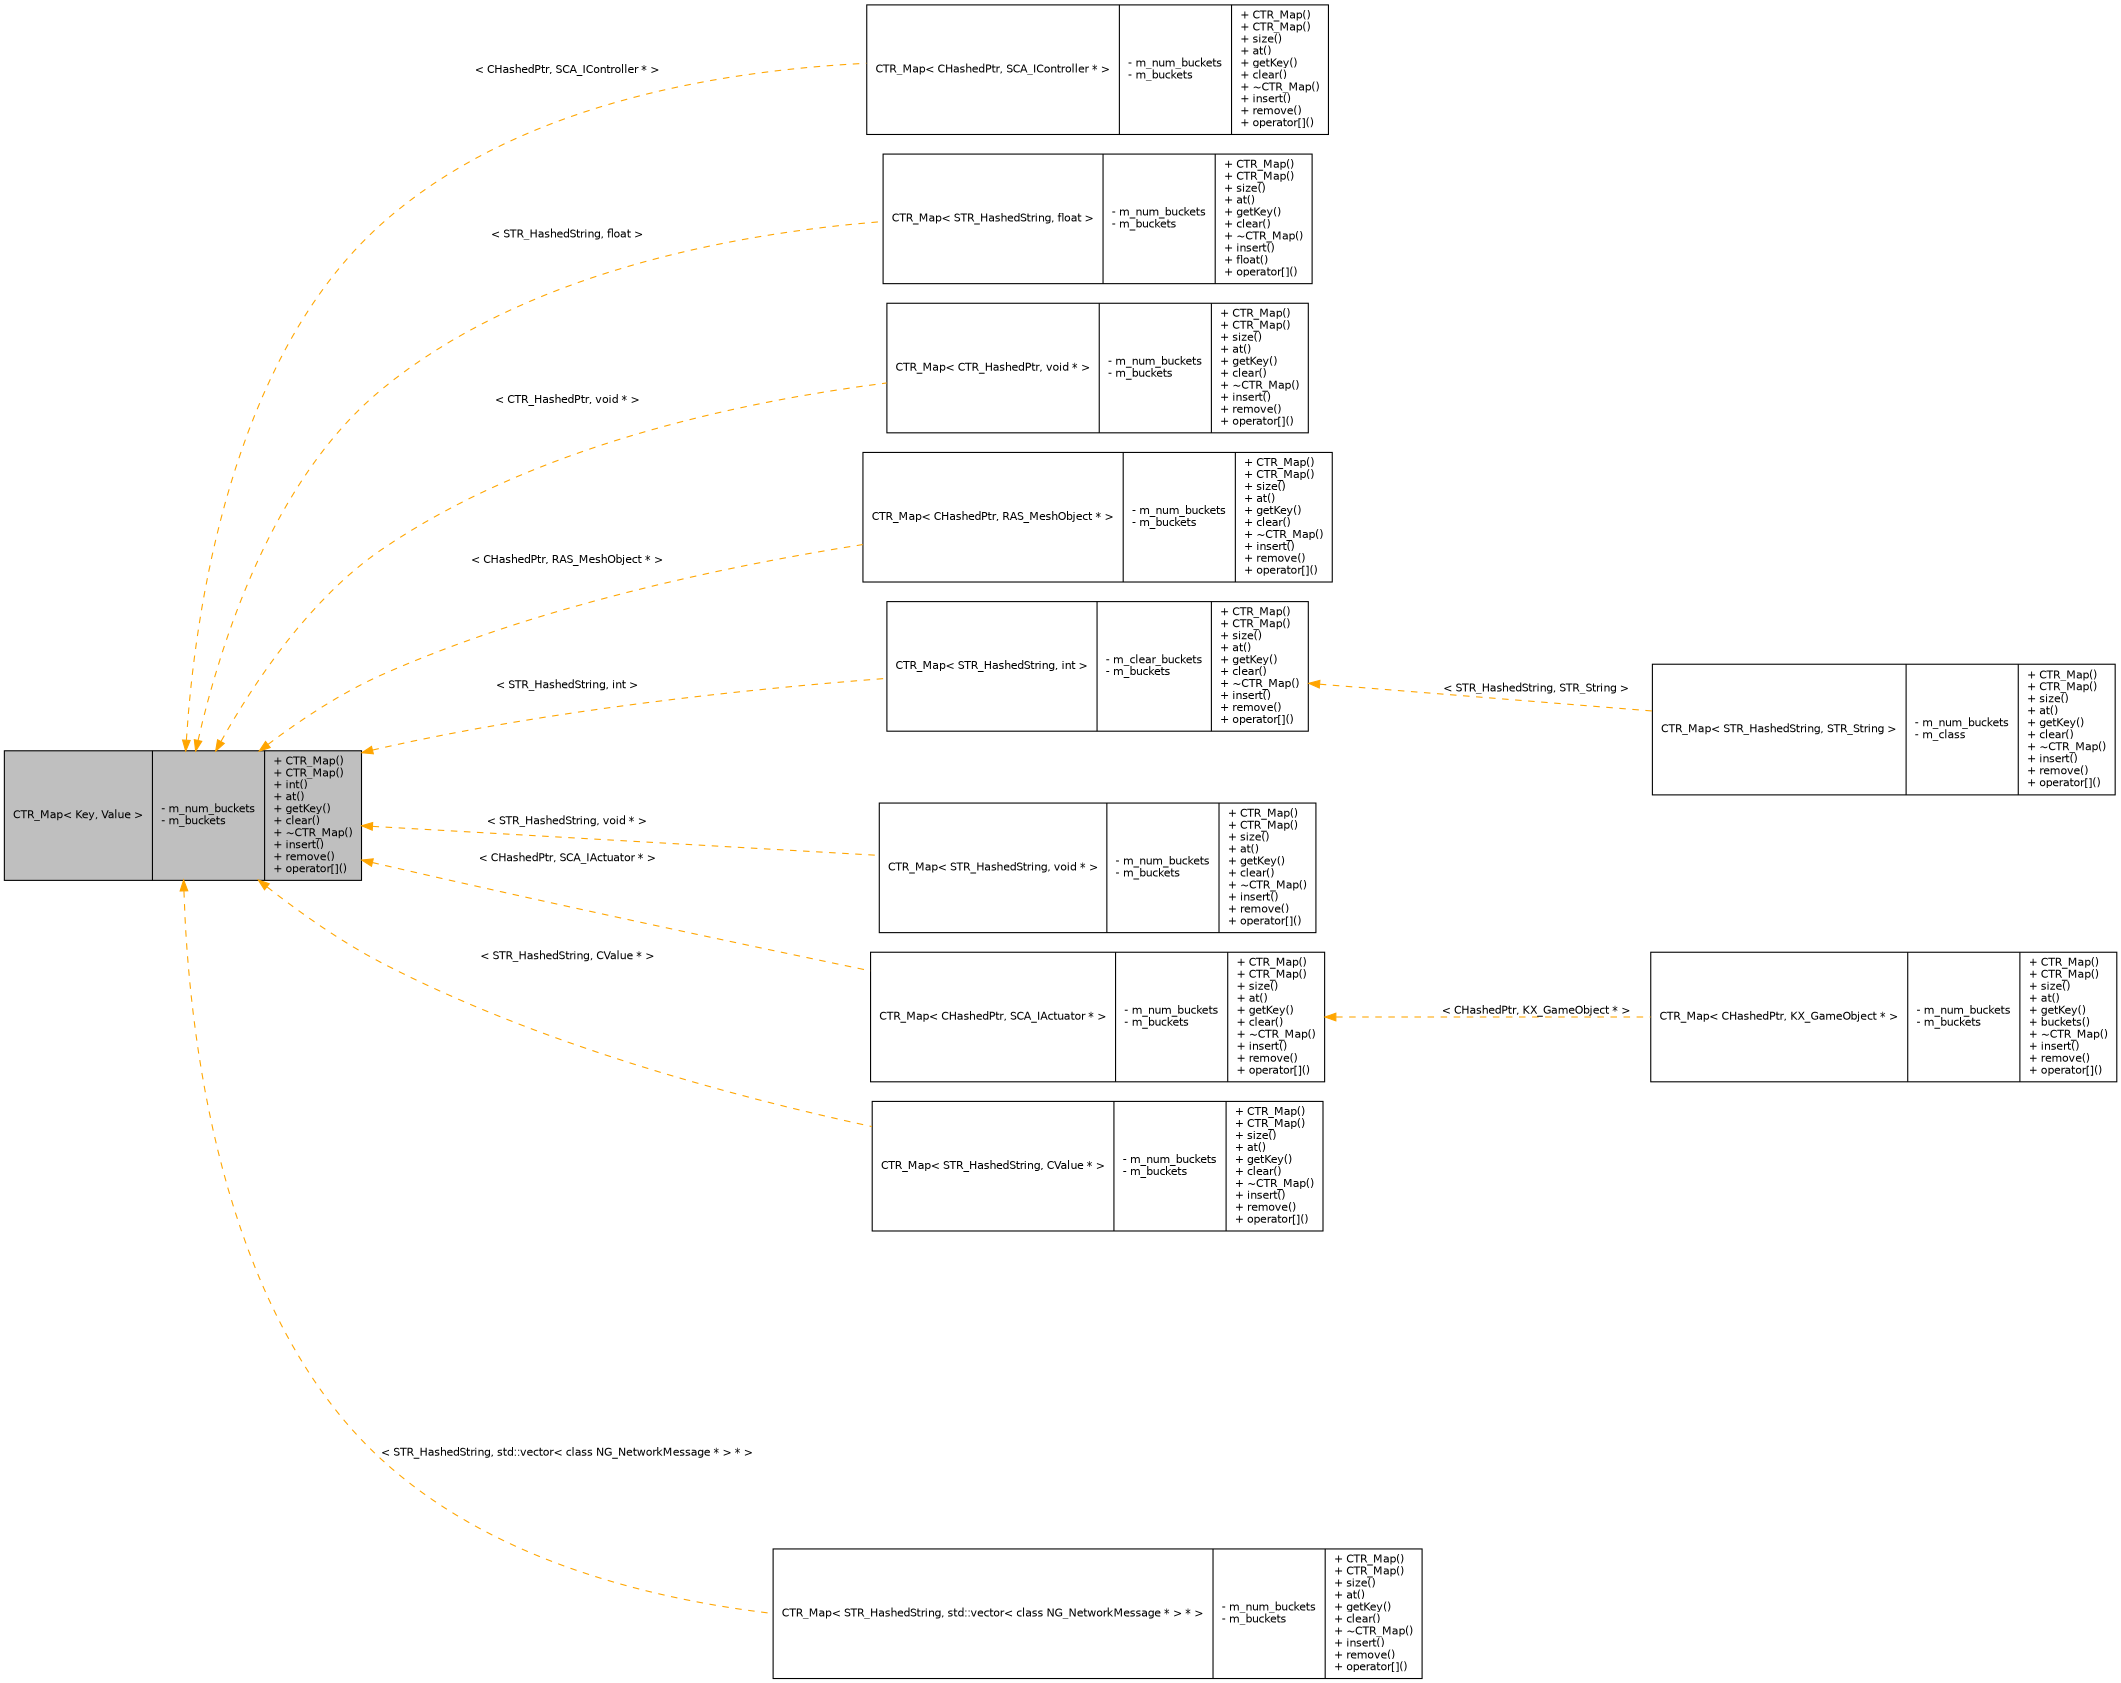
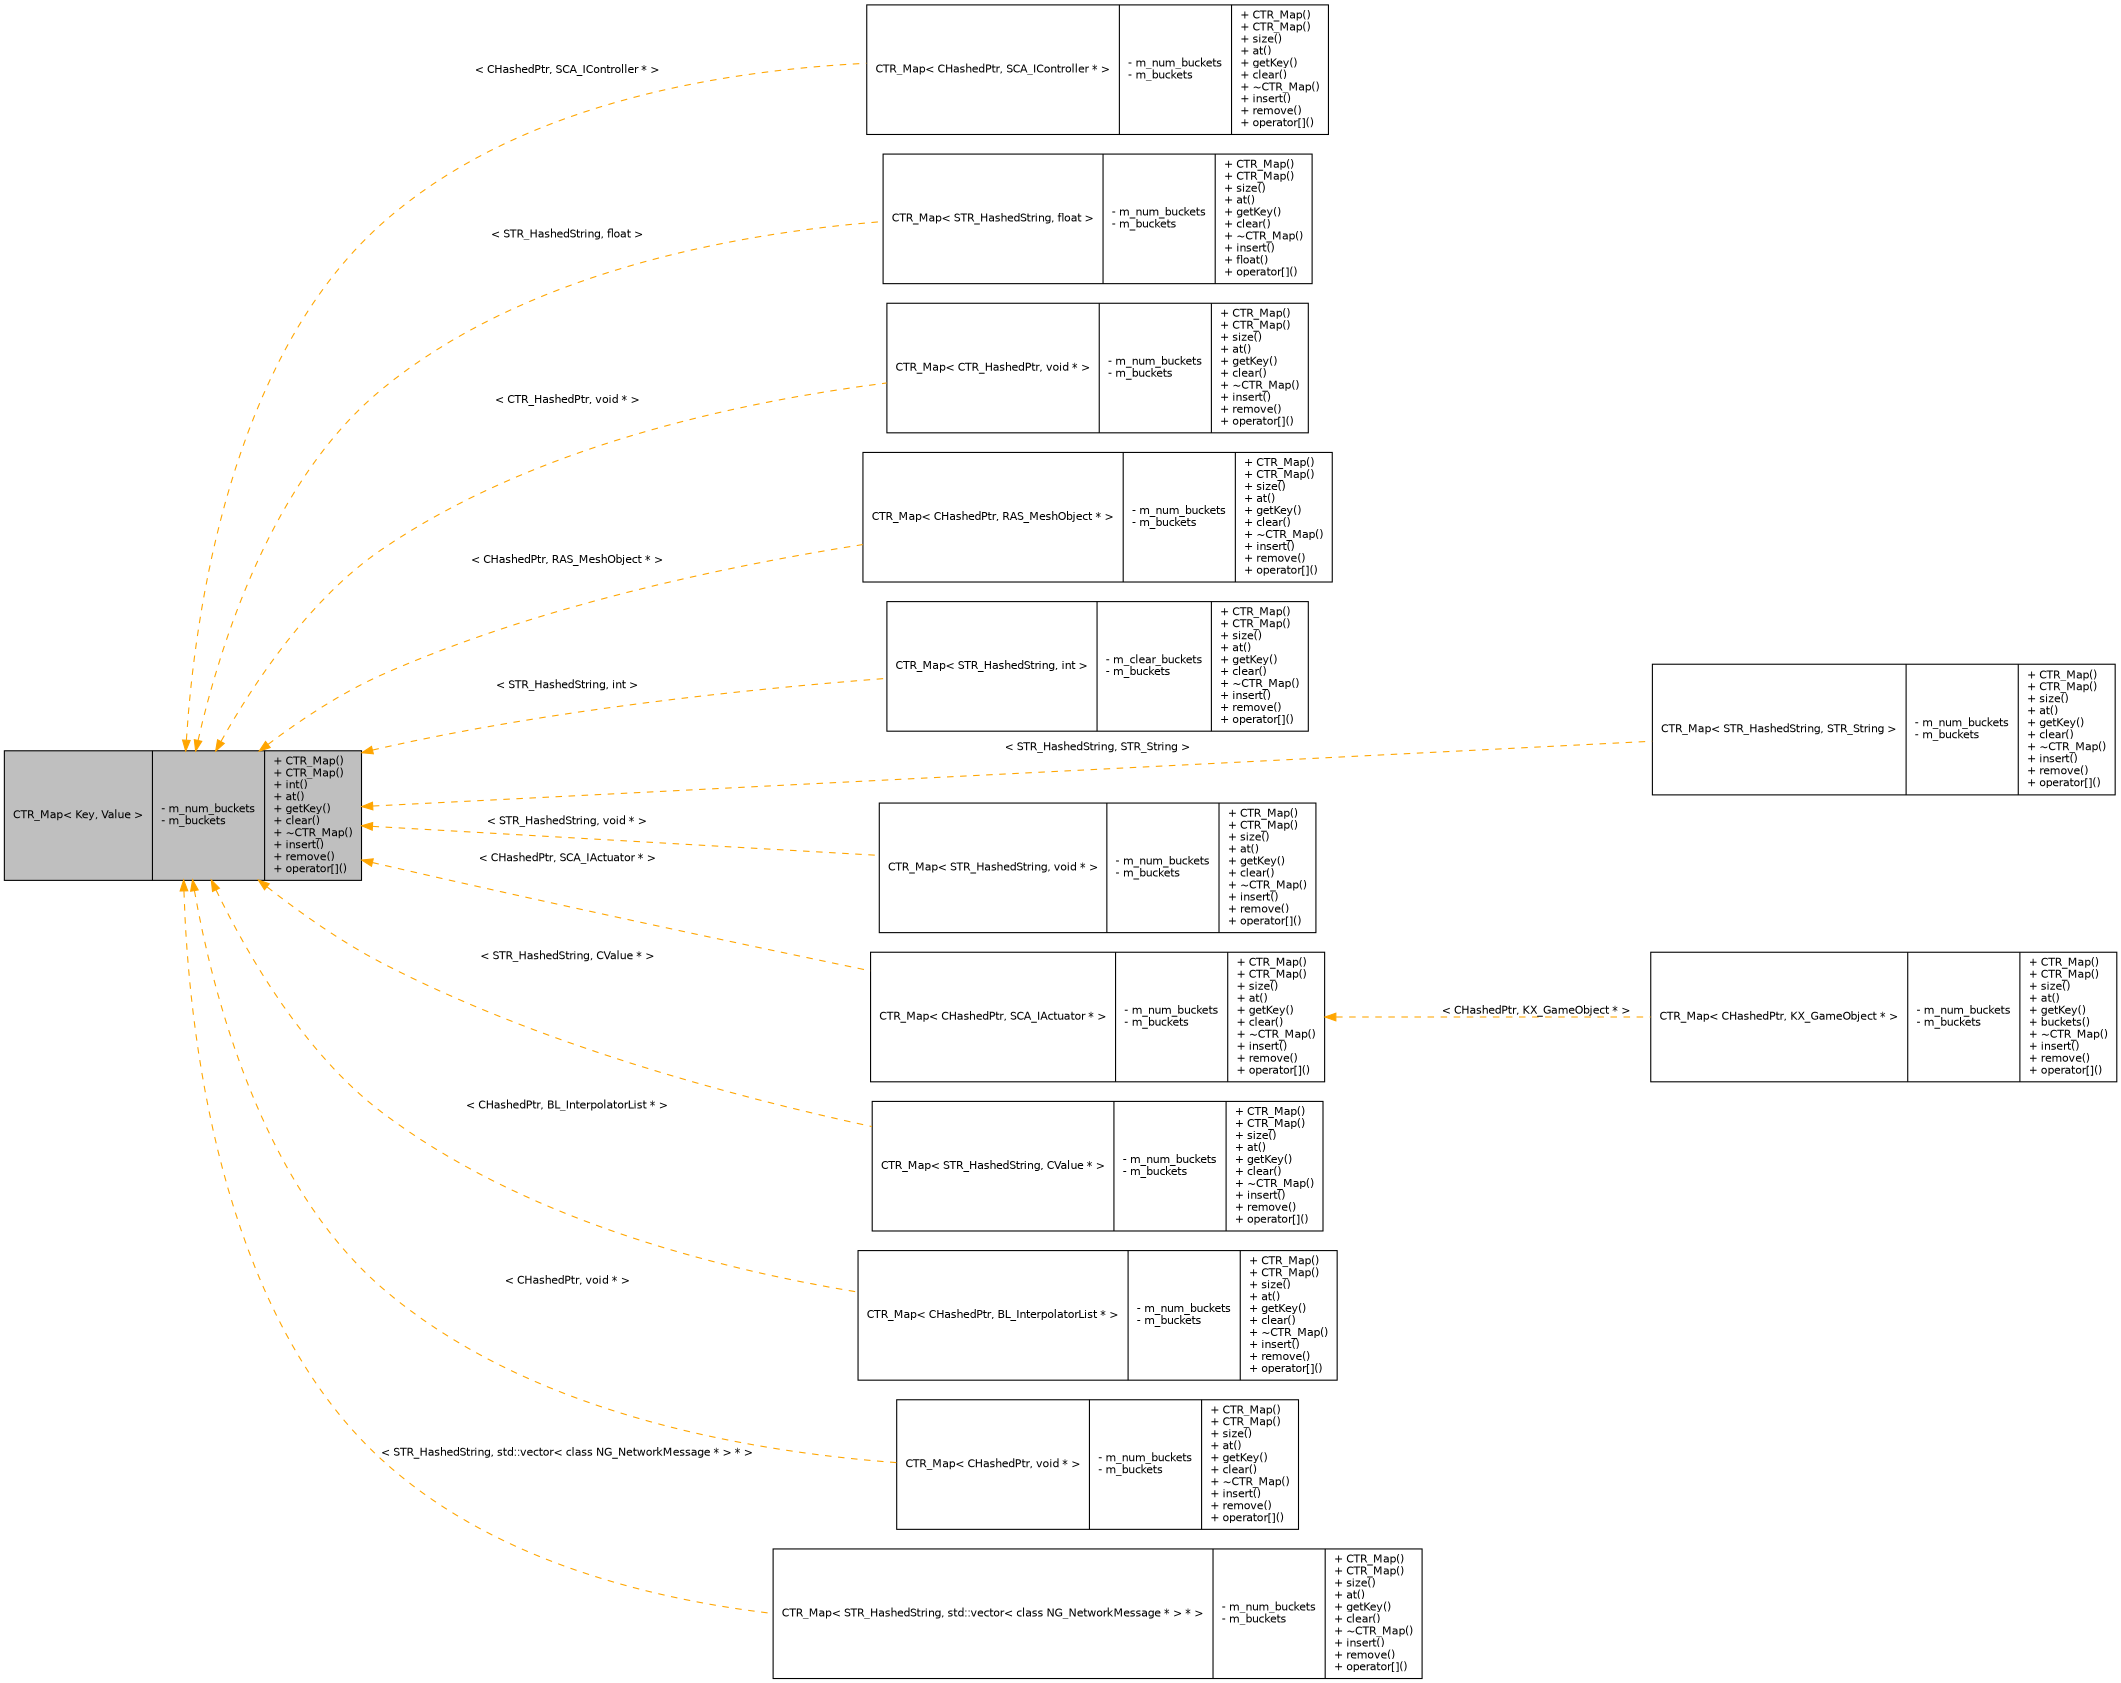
(1486, 698) -> (1012, 774)
(1940, 735) -> (1947, 735)
none -> (1098, 1315)
none -> (1098, 1465)
